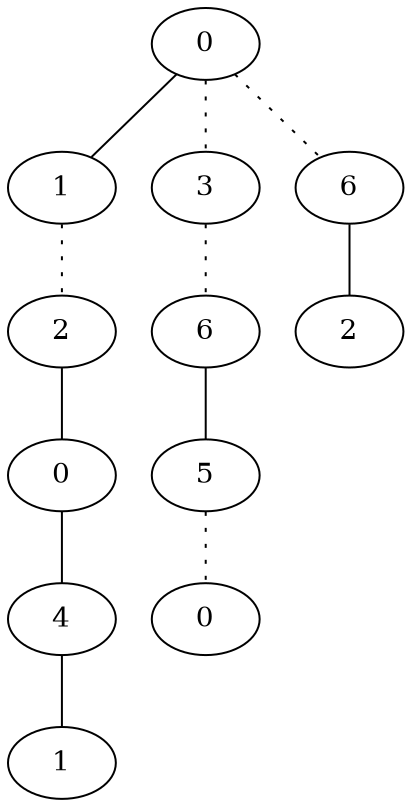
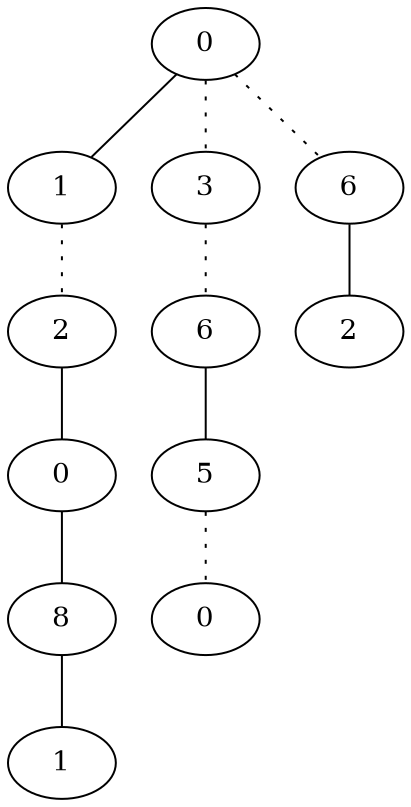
(62, 619) -> (62, 619)
